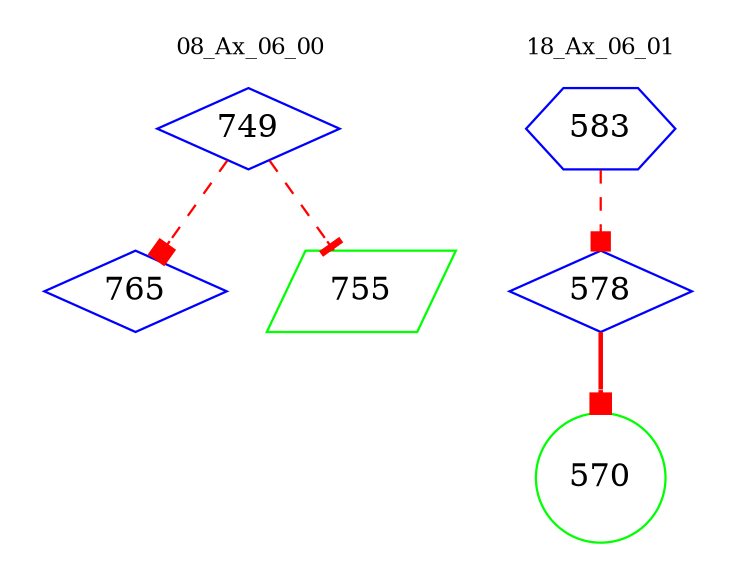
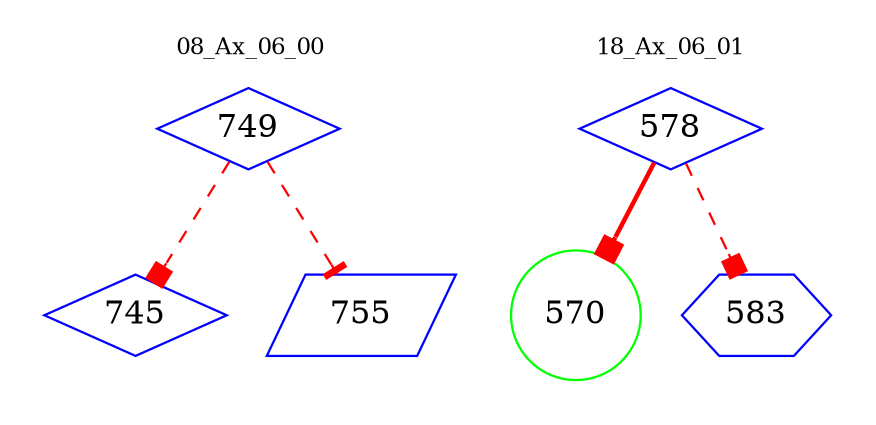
(601, 199) -> (707, 209)
(136, 291) -> (136, 315)
(361, 291) -> (361, 315)
